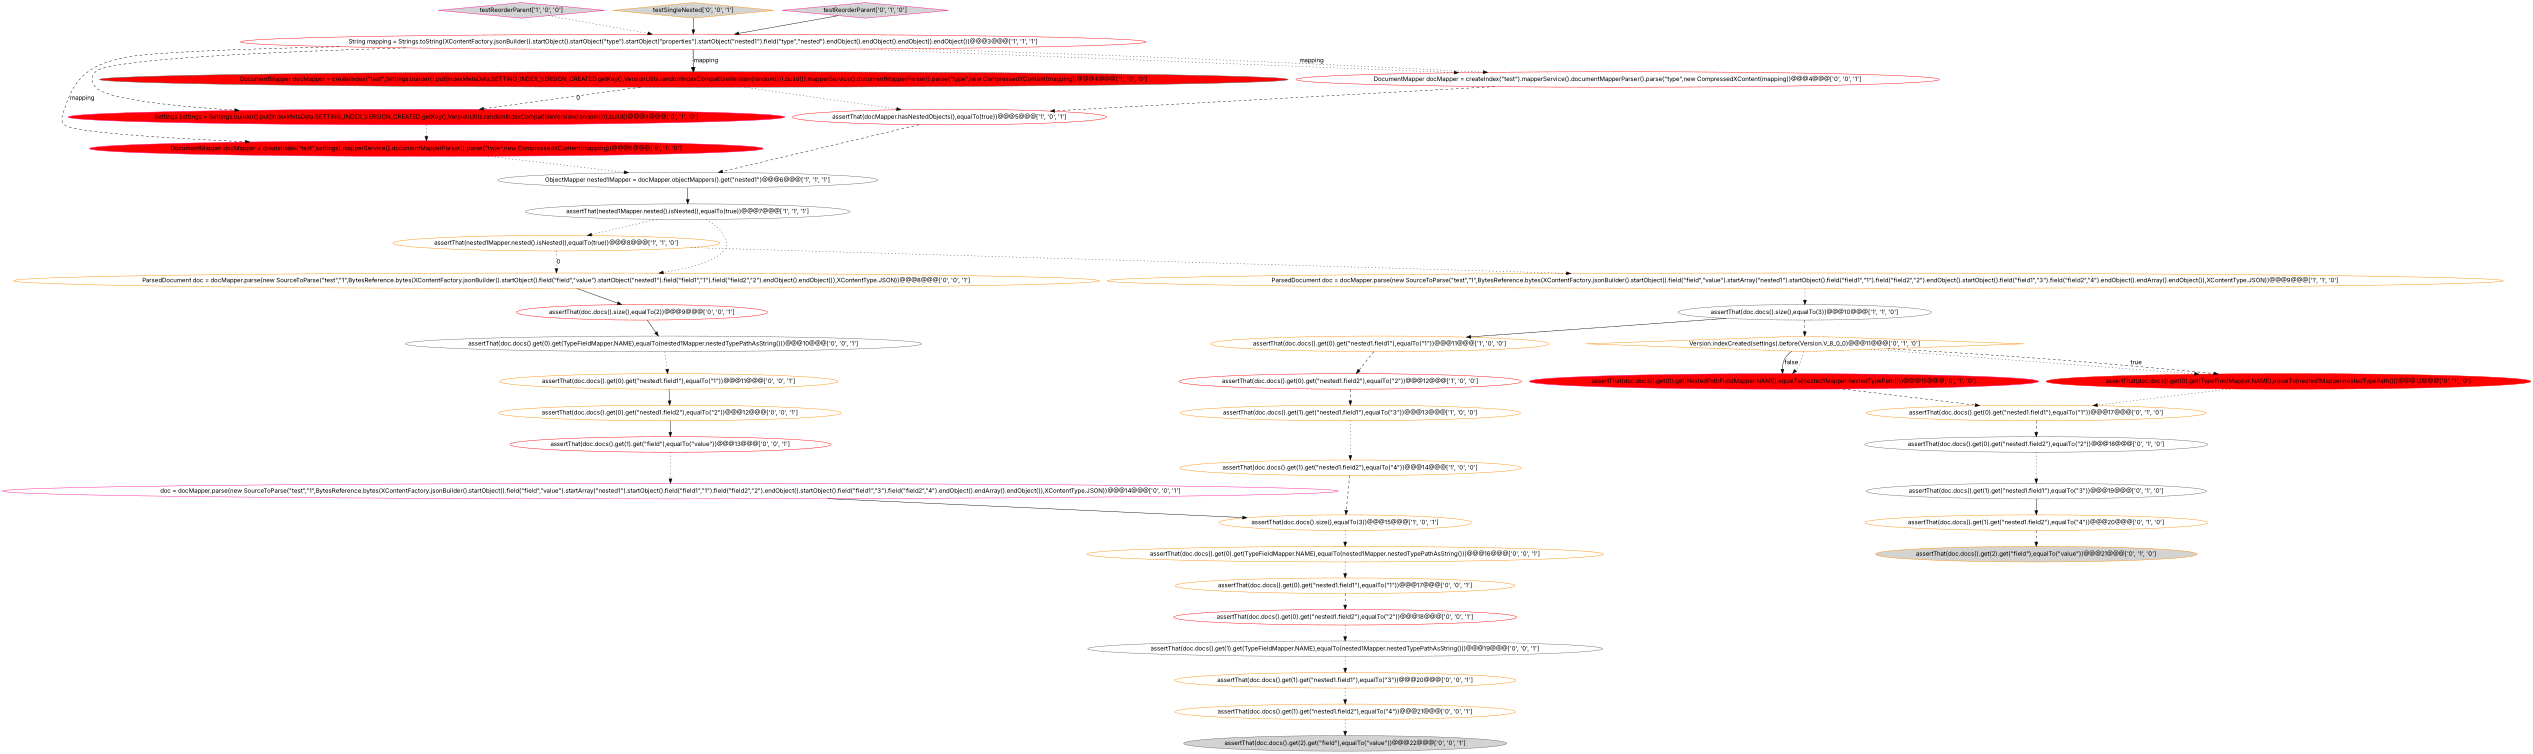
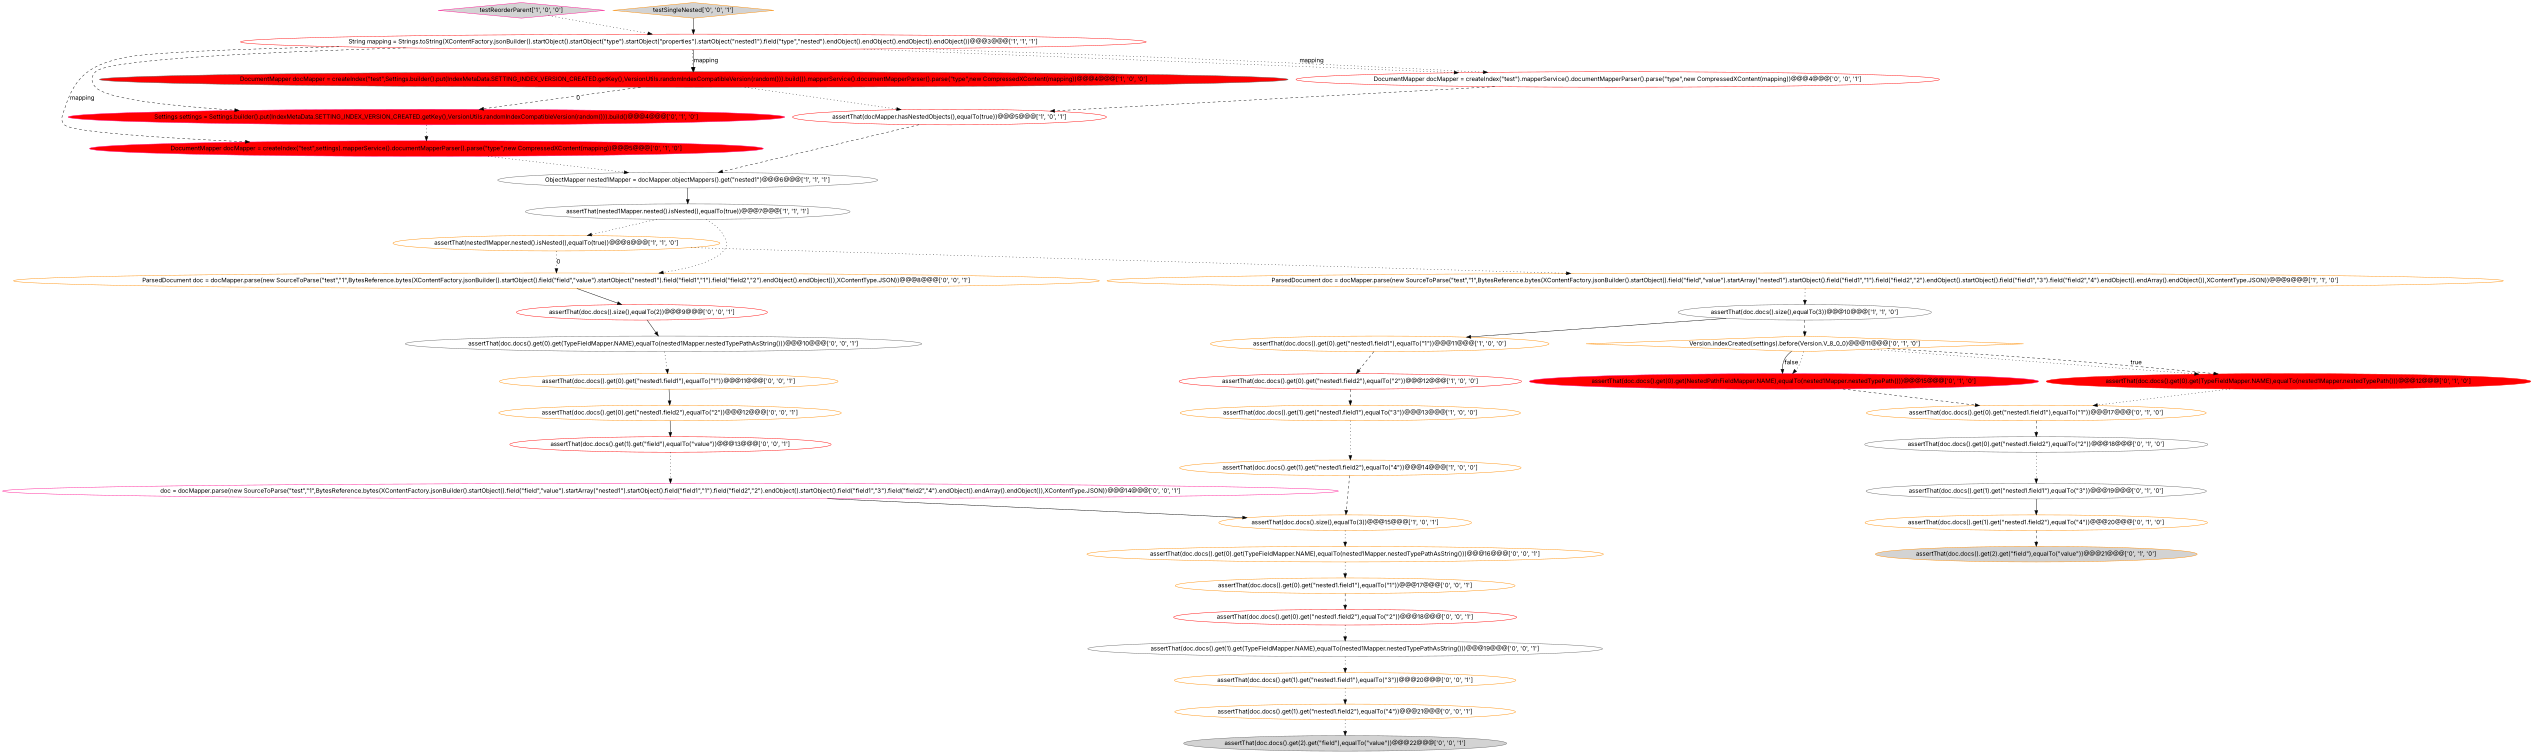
(865, 10) -> none
